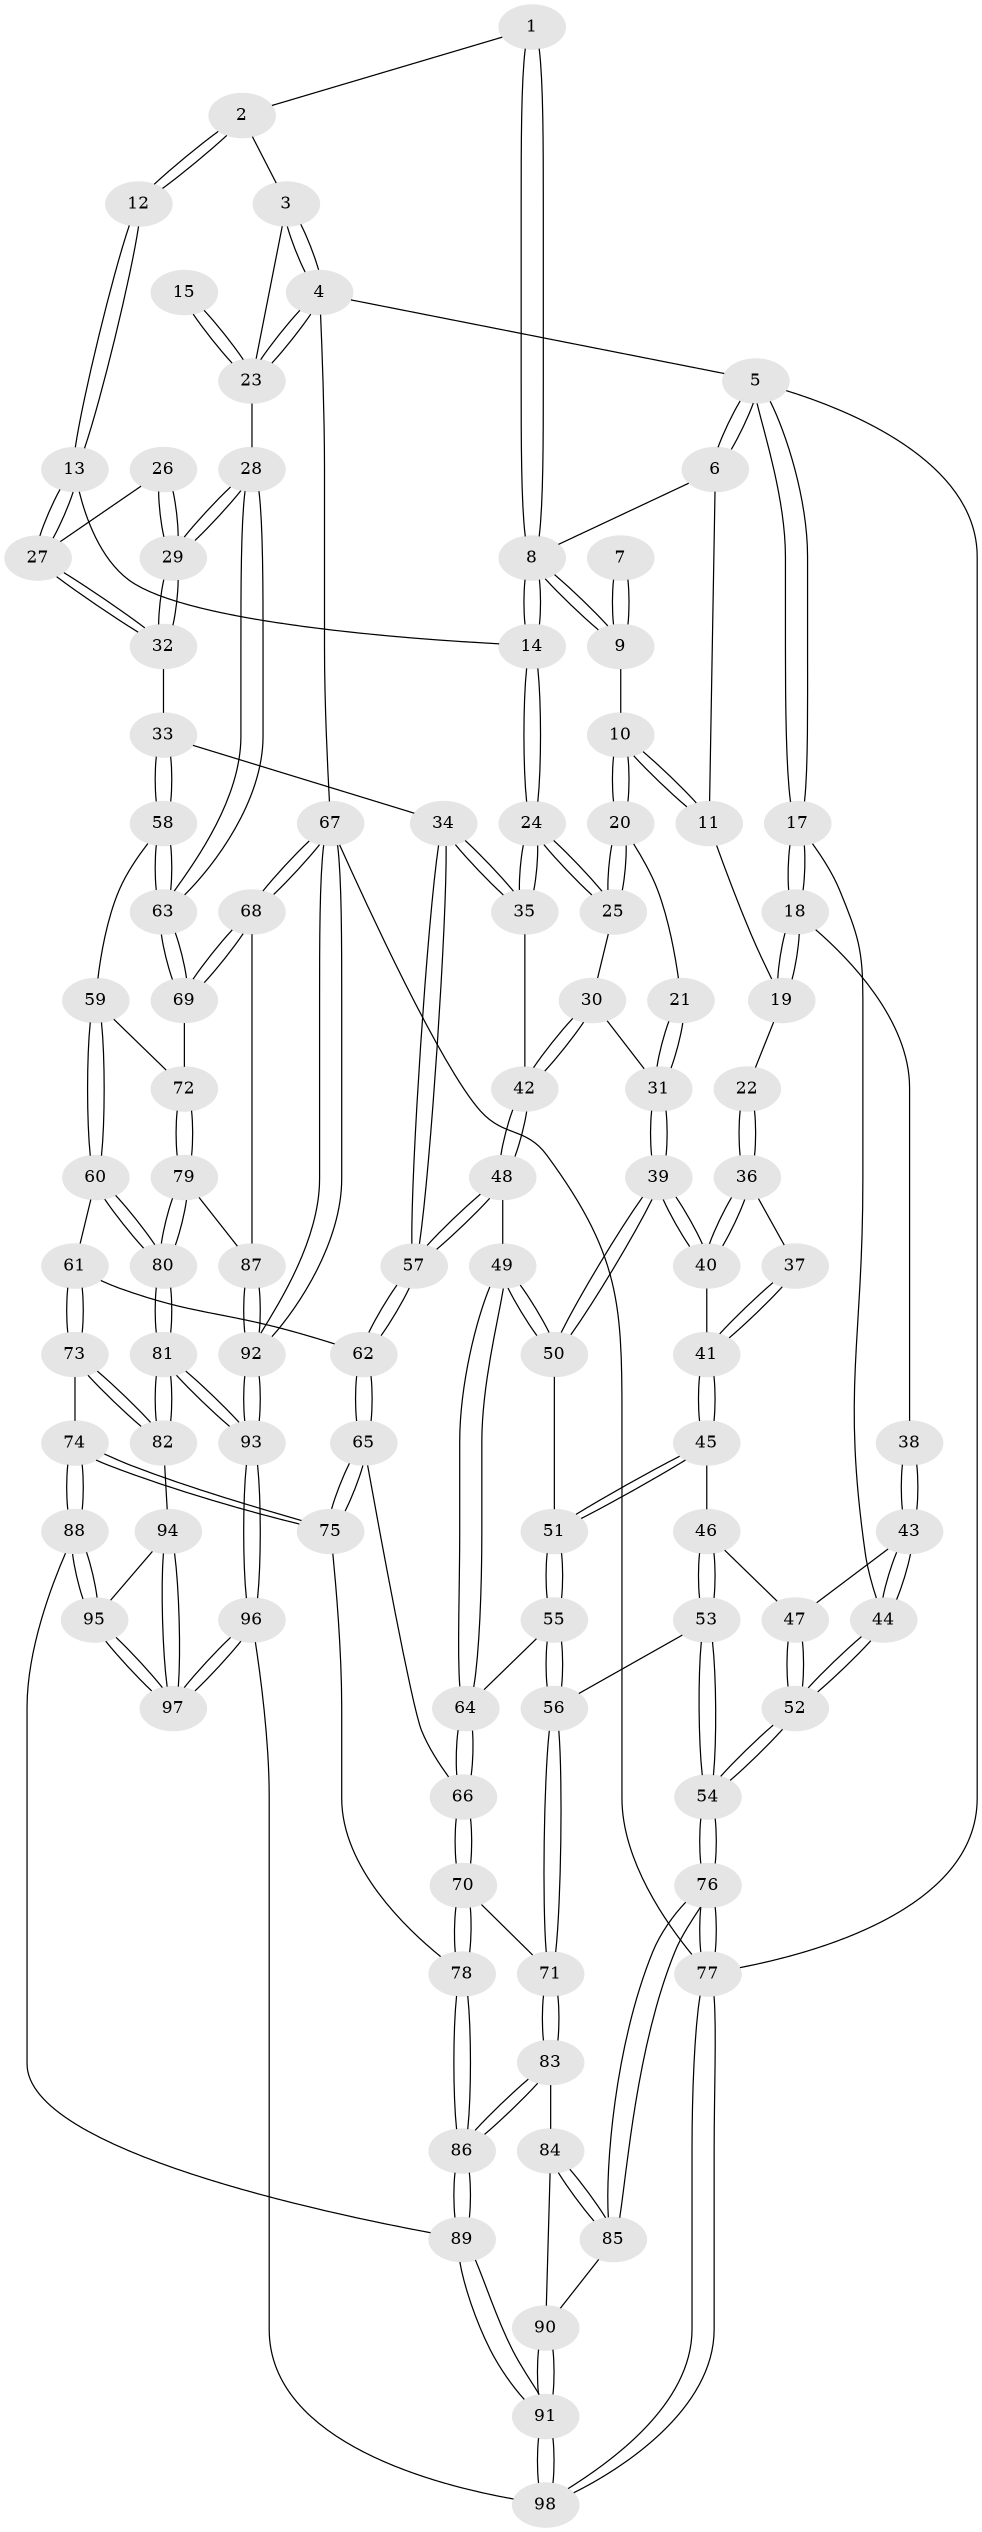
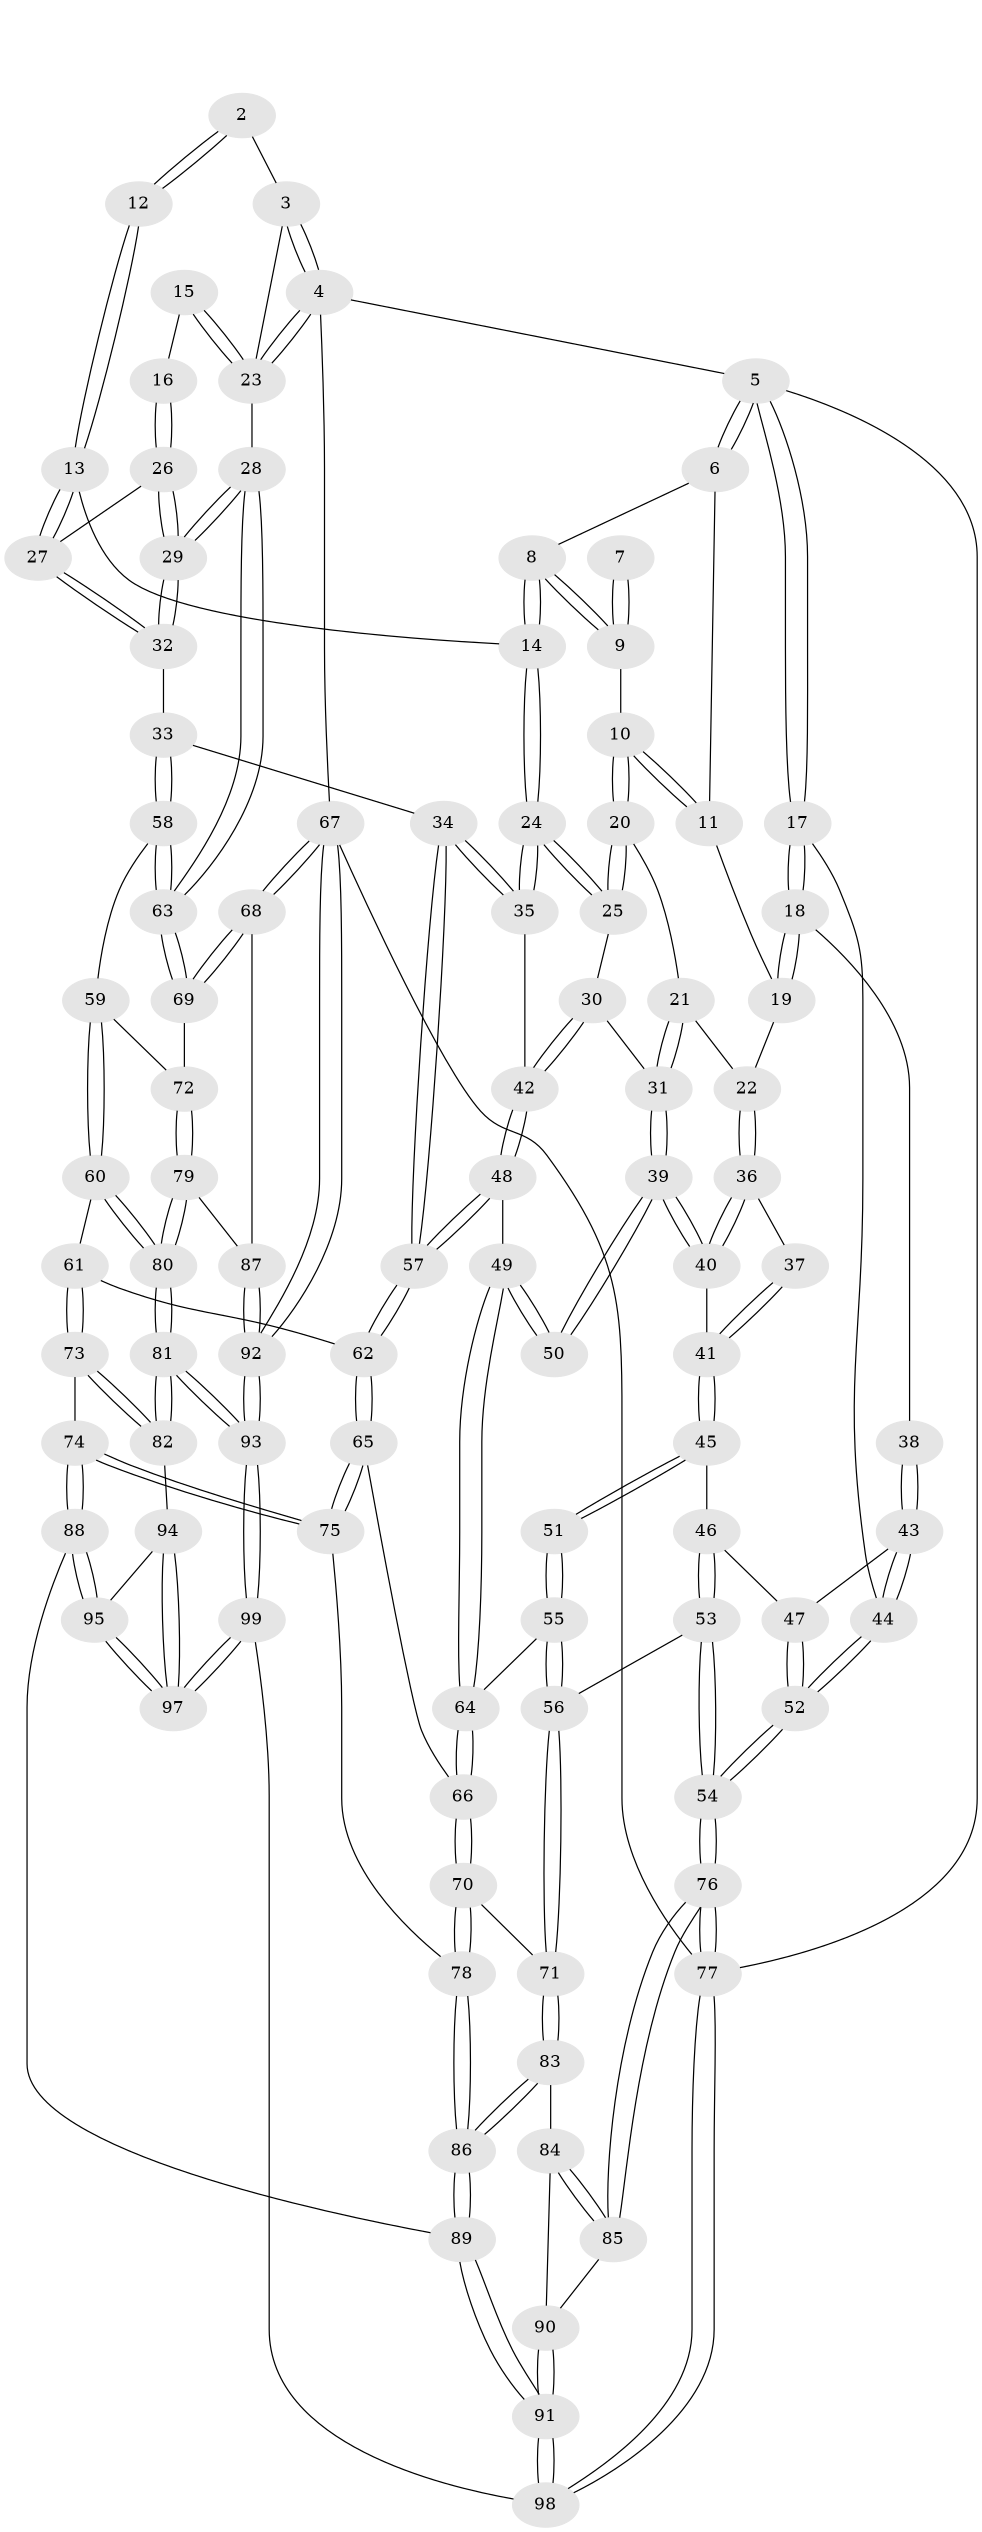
(532, 27) -> none
none -> (163, 381)
none -> (714, 1045)
(554, 1443) -> none
(252, 1620) -> (252, 1620)
